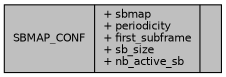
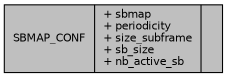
(147, 38) -> (148, 38)
